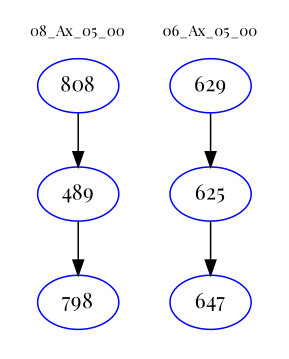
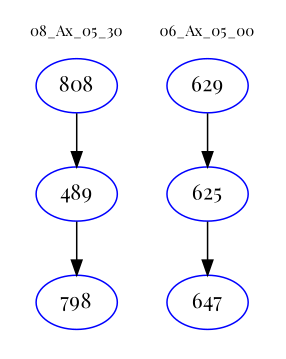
(78, 32) -> (77, 32)
